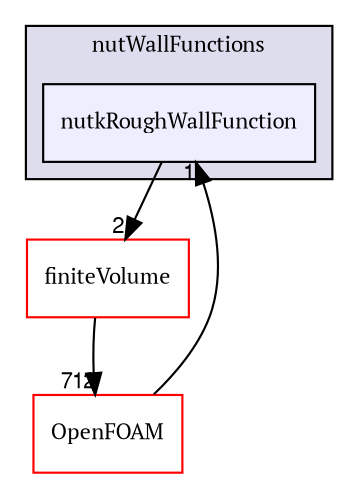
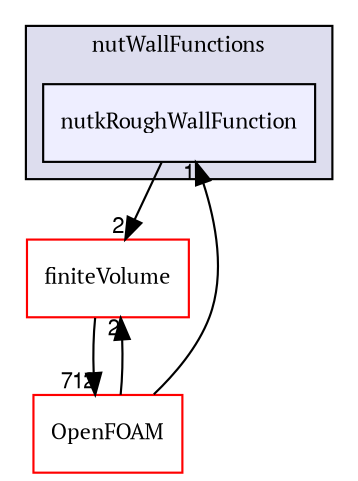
none -> (122, 367)
